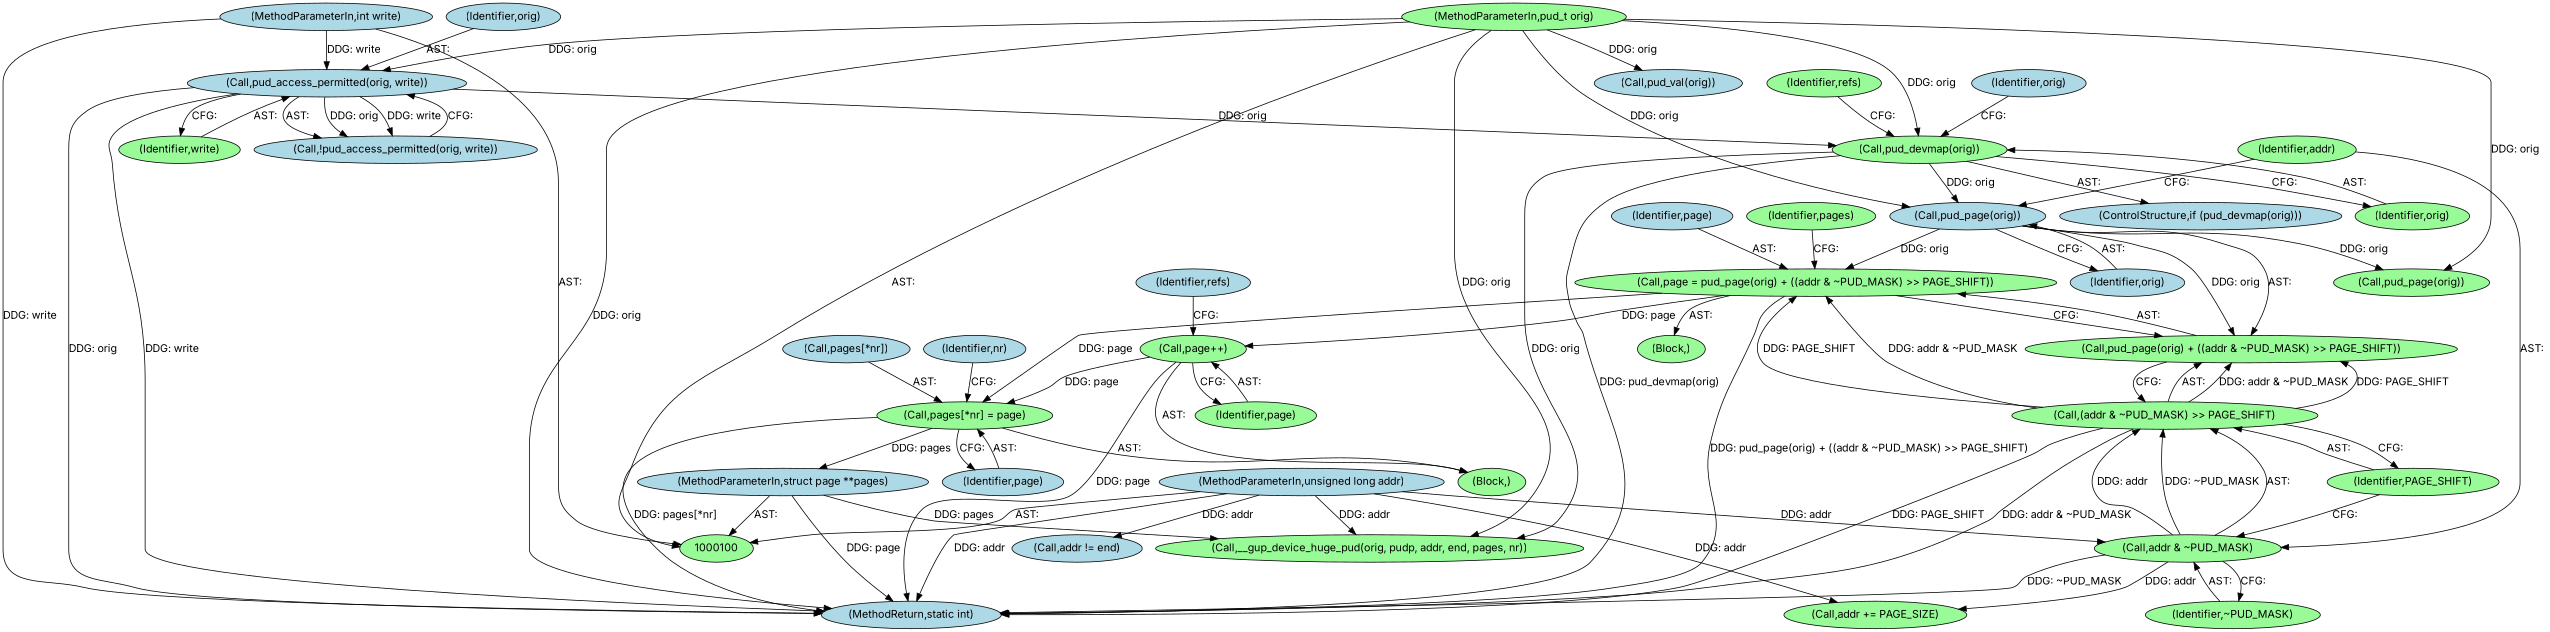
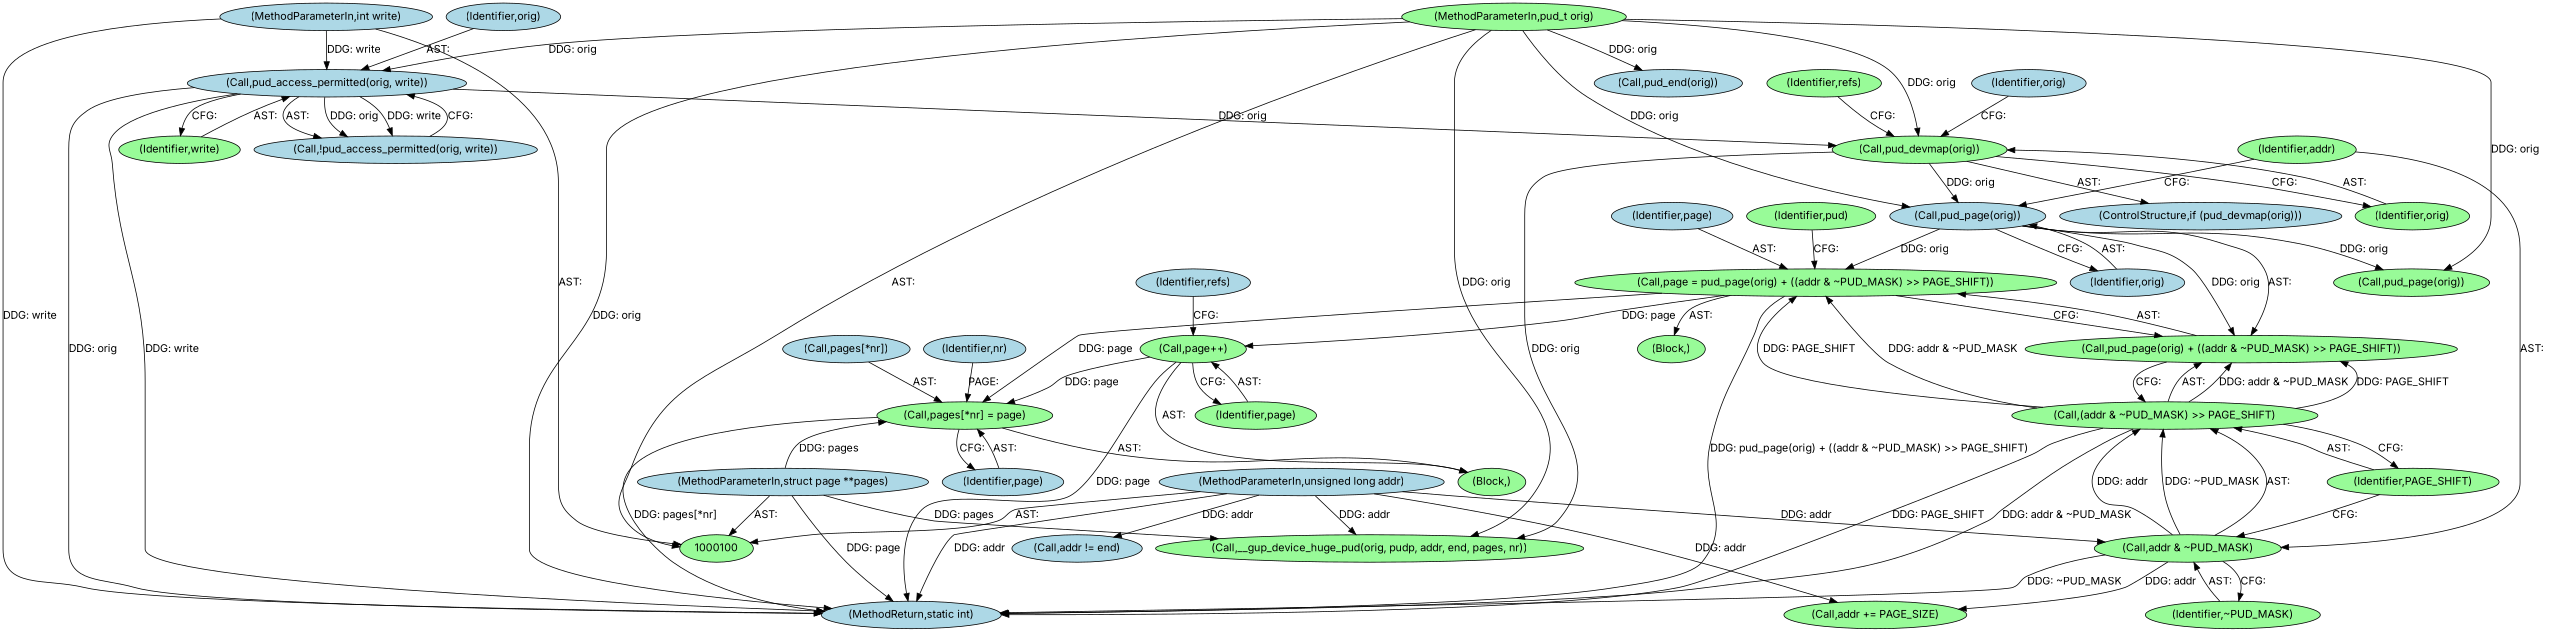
(1668, 83) -> (1668, 83)
(1811, 216) -> (1811, 216)
(985, 382) -> (985, 382)
(879, 447) -> (824, 433)
(1604, 544) -> none
